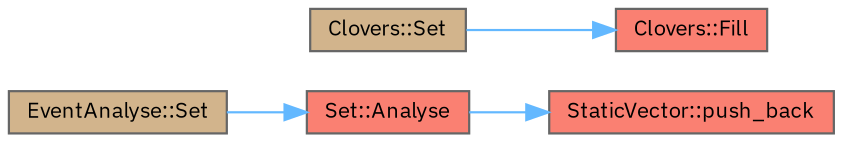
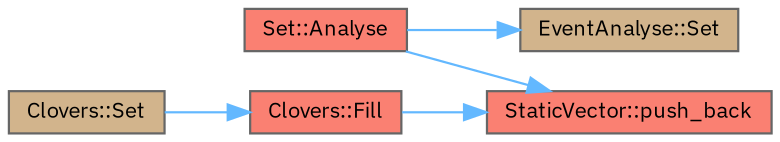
(256, 112) -> (452, 30)
none -> (433, 112)
